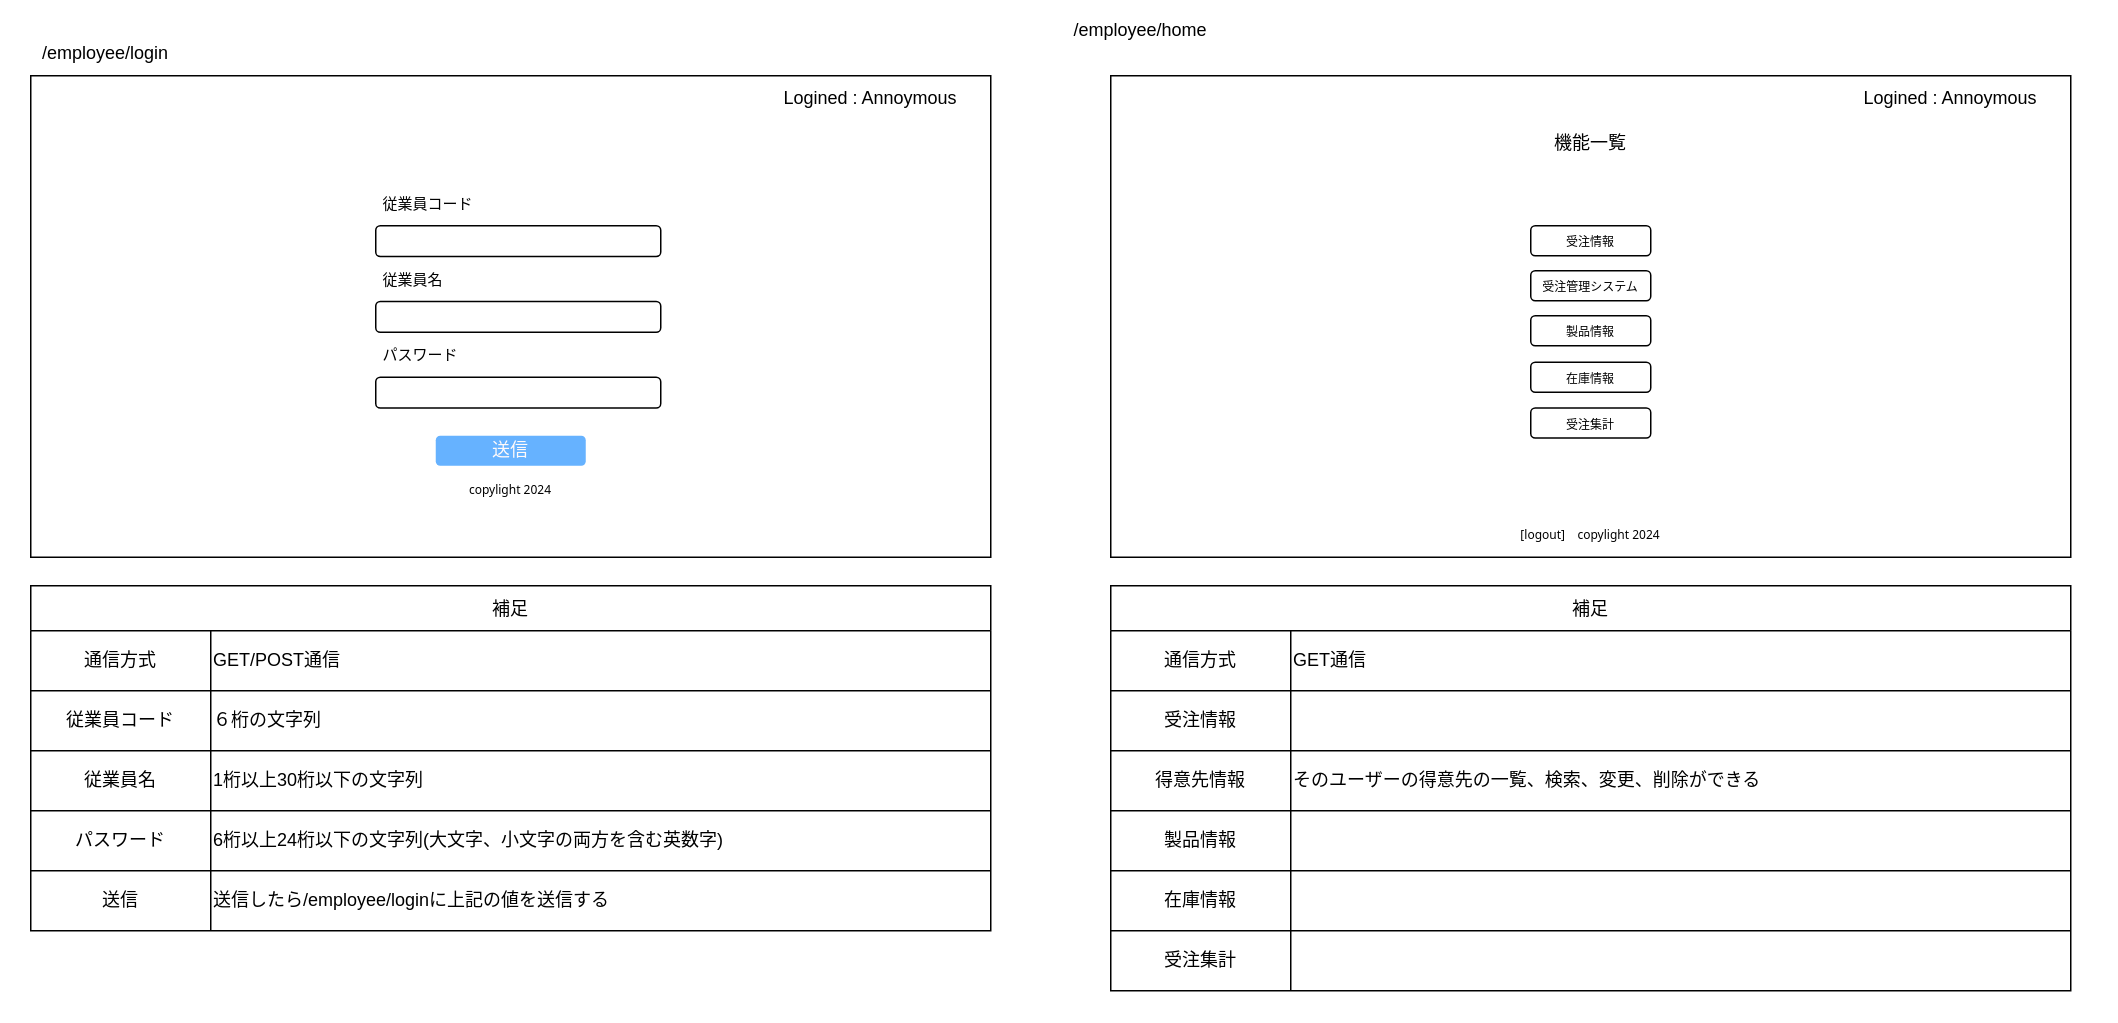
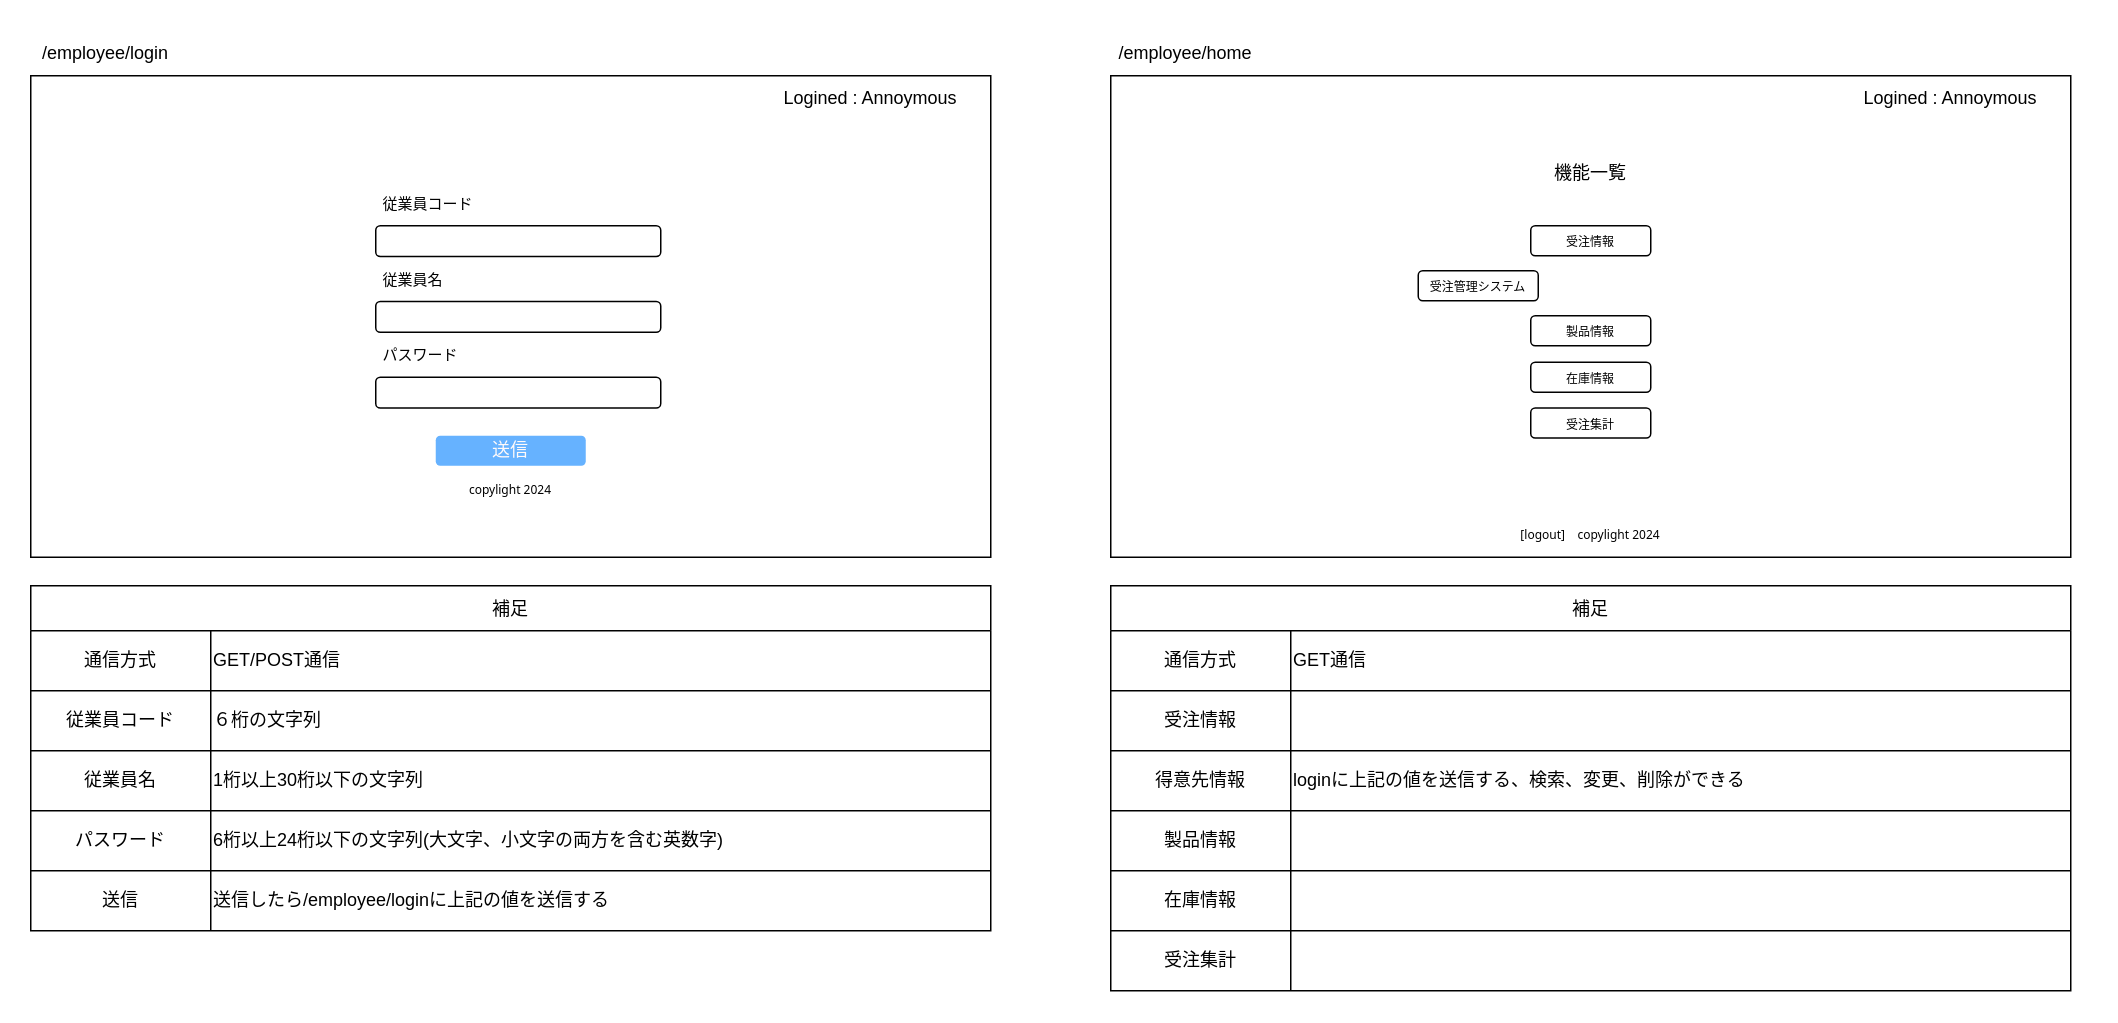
(1141, 31) -> (1186, 53)
(1591, 143) -> (1591, 173)
(1591, 286) -> (1478, 286)
(1528, 781) -> (1521, 781)
